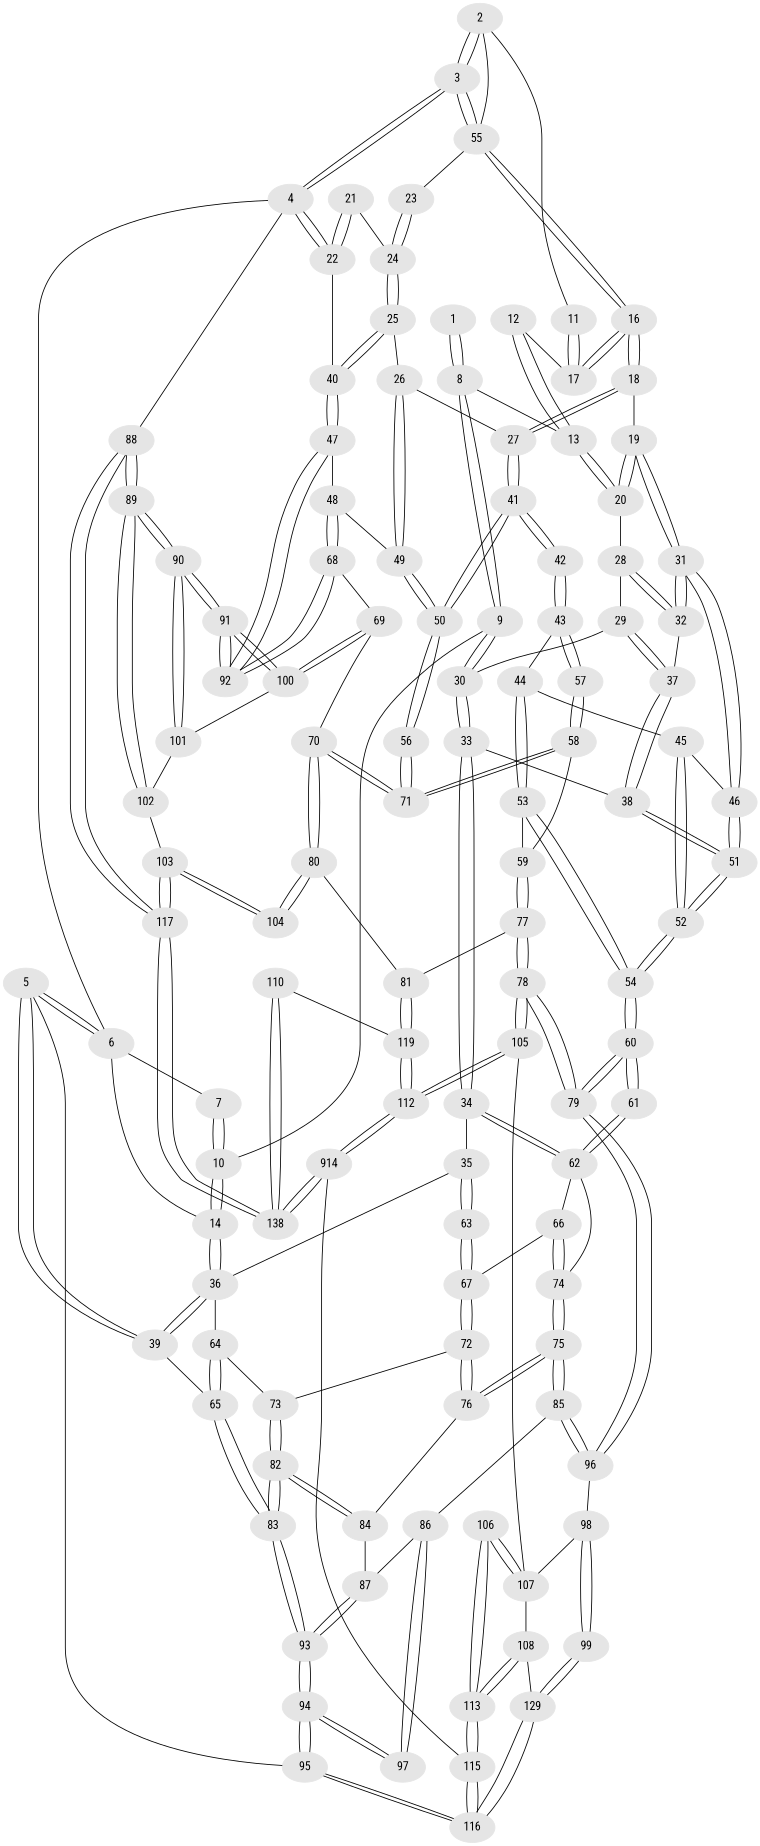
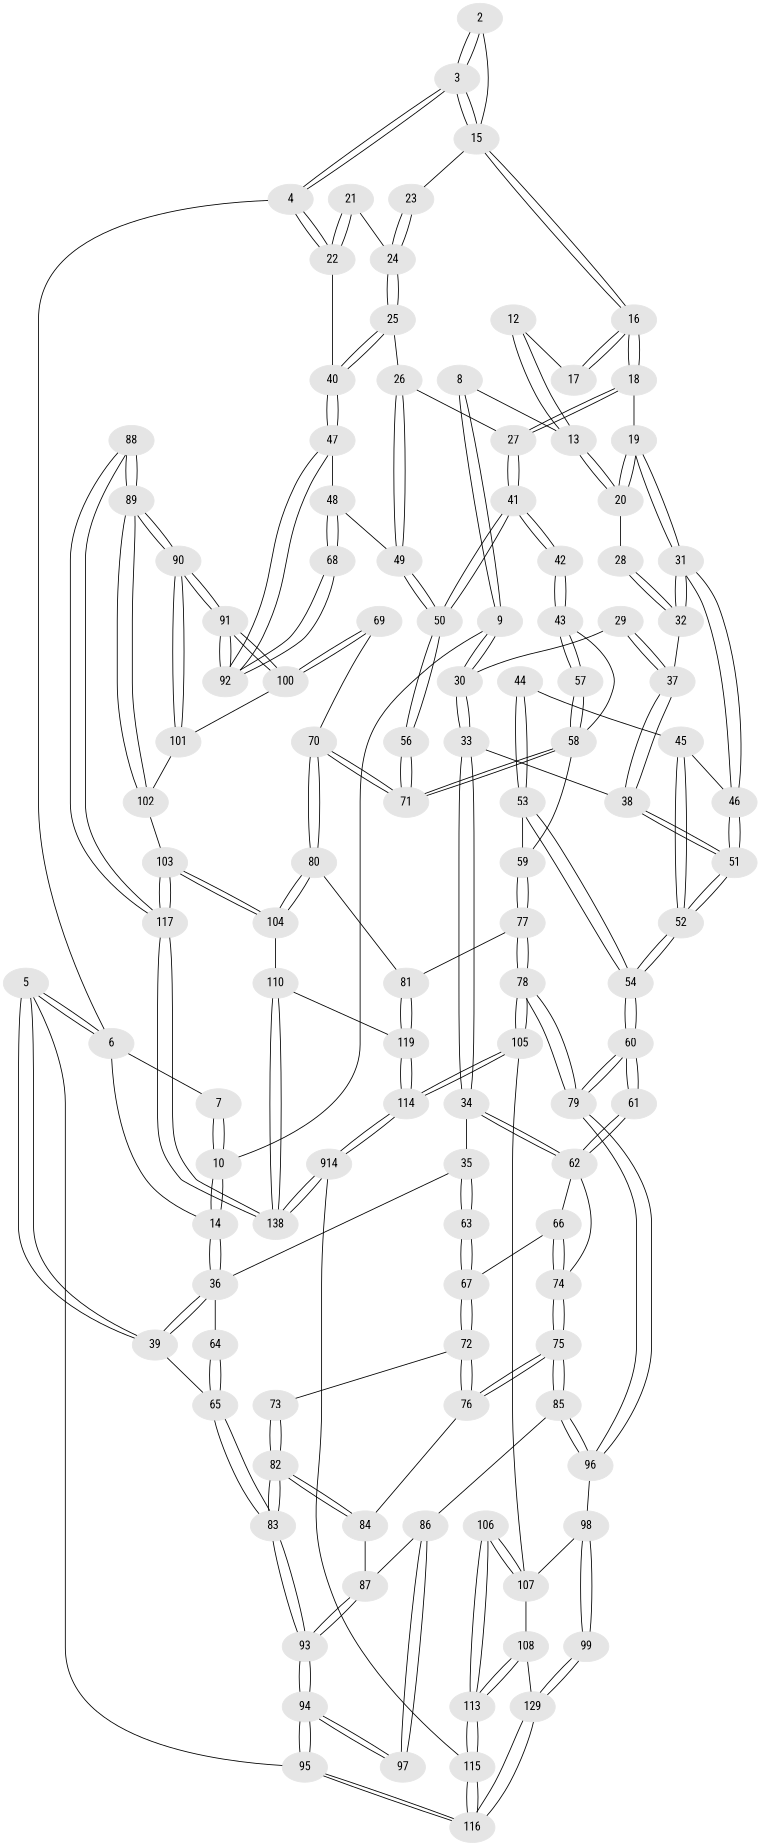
(477, 139) -> (477, 139)
(211, 320) -> none
(453, 320) -> none
(574, 320) -> none
(356, 591) -> none
(621, 591) -> none
(545, 645) -> (614, 677)
none -> (276, 953)
(406, 1104) -> (406, 1104)
(245, 1375) -> none
